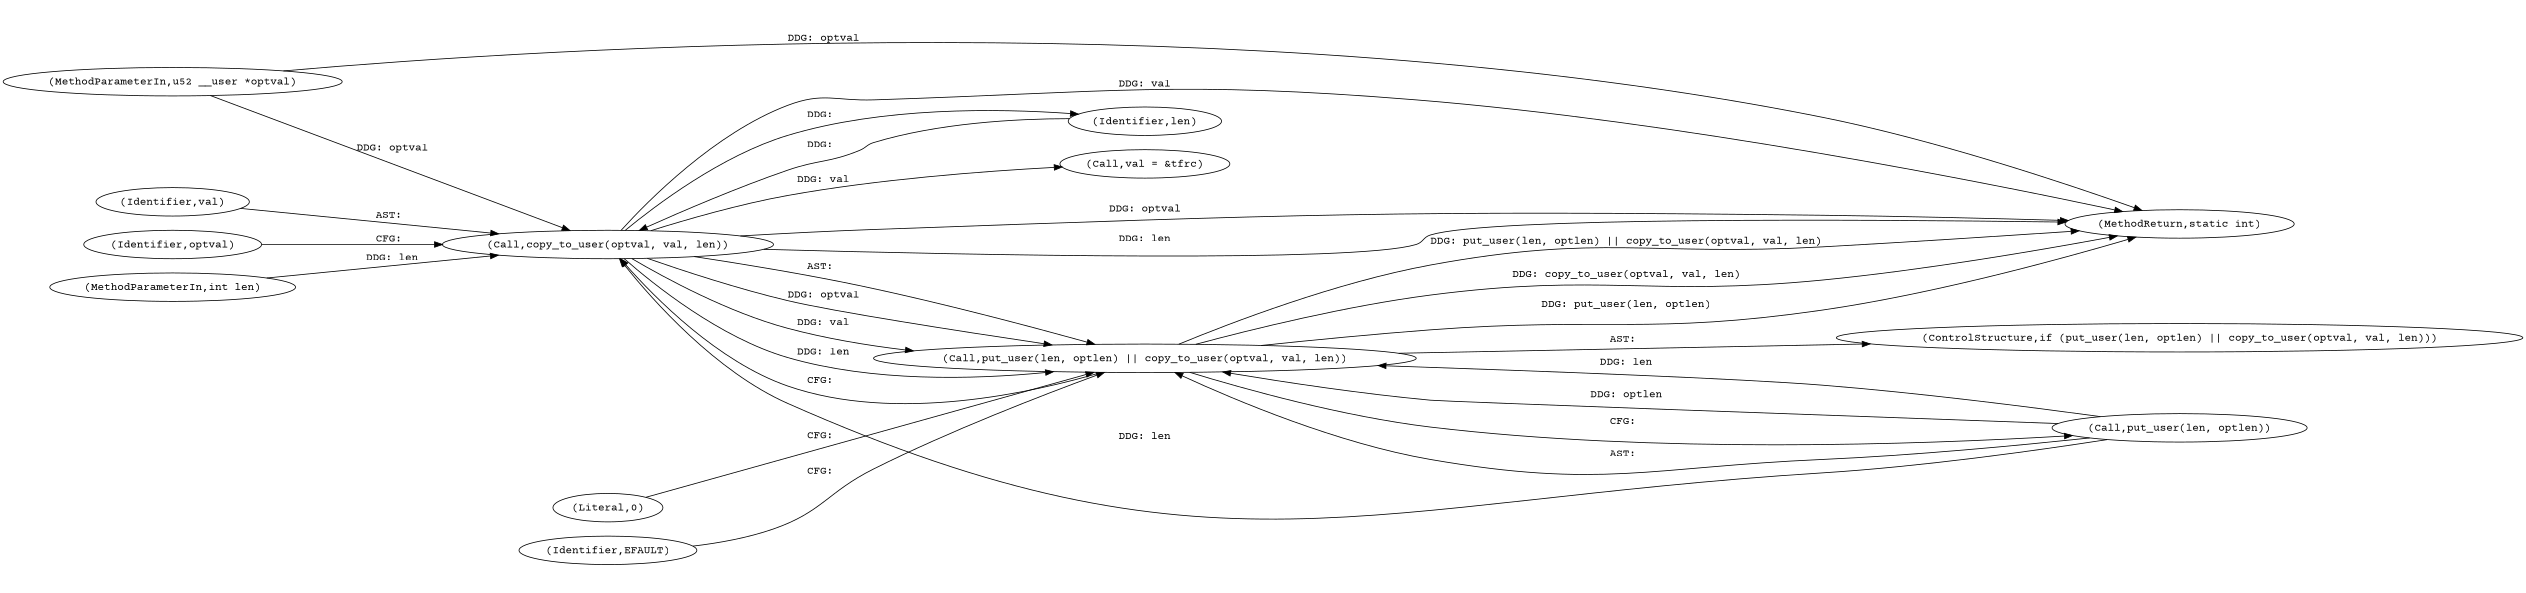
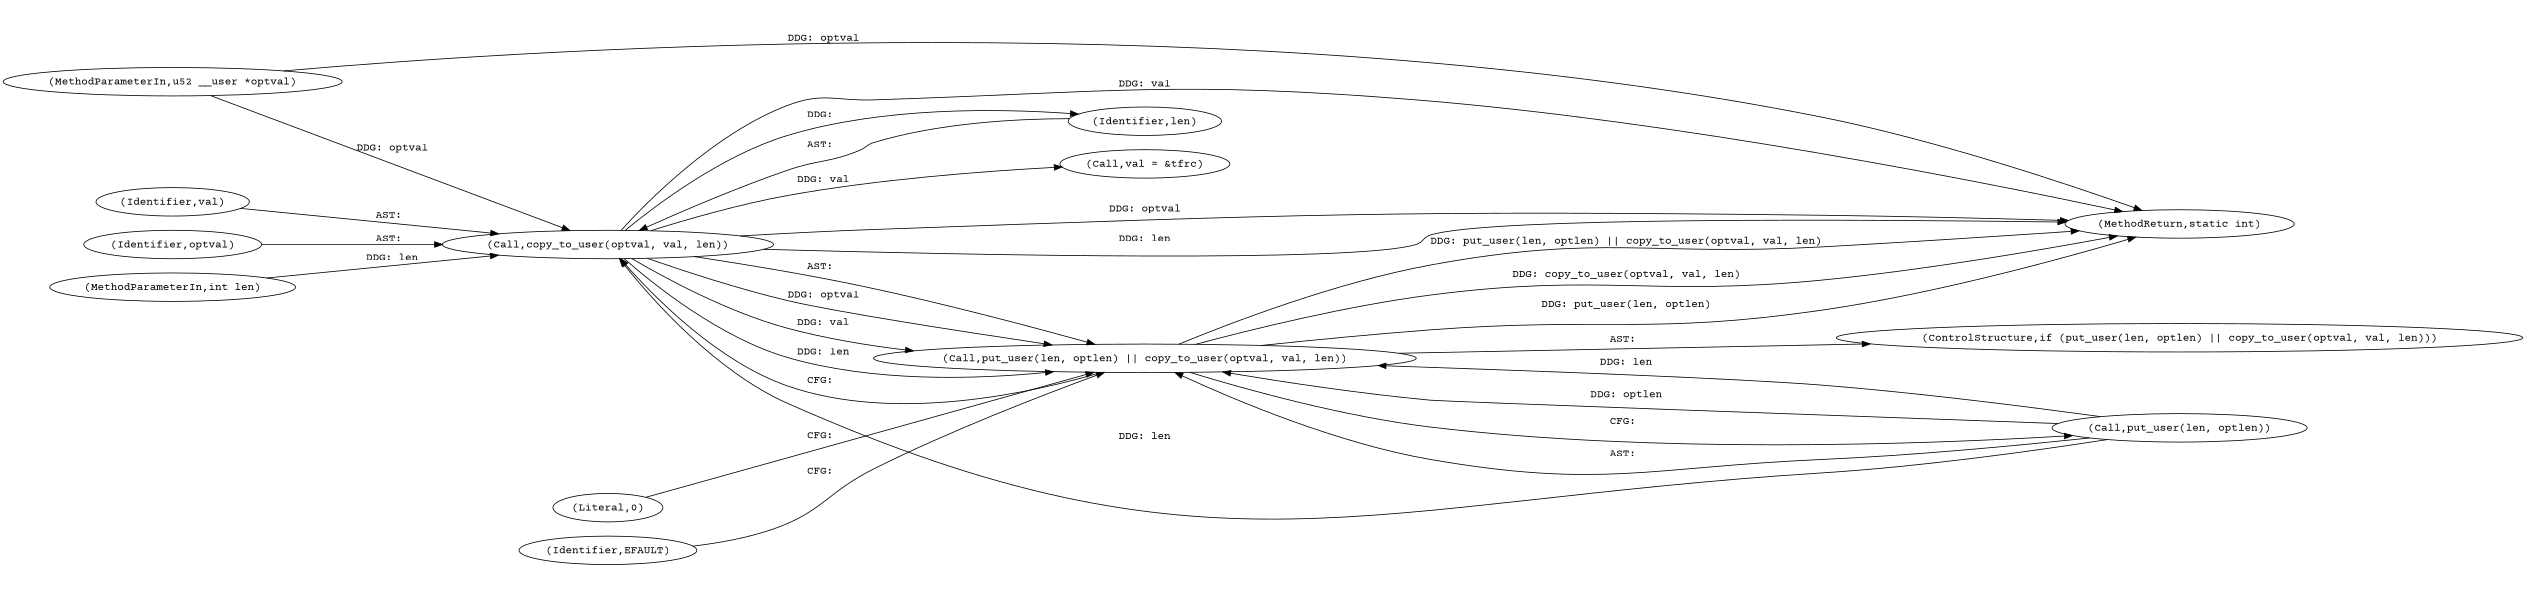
(823, 145) -> (823, 145)
(392, 239) -> (392, 239)
